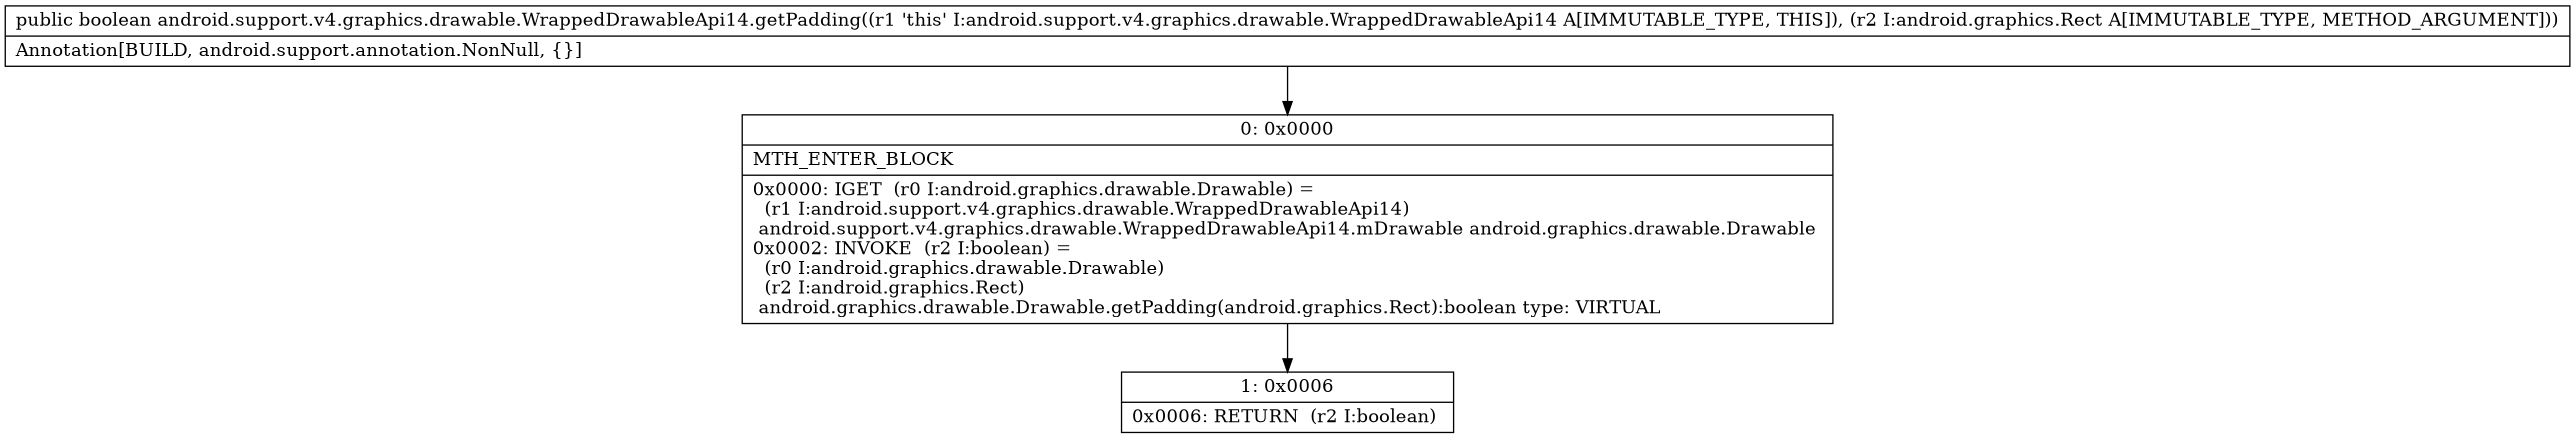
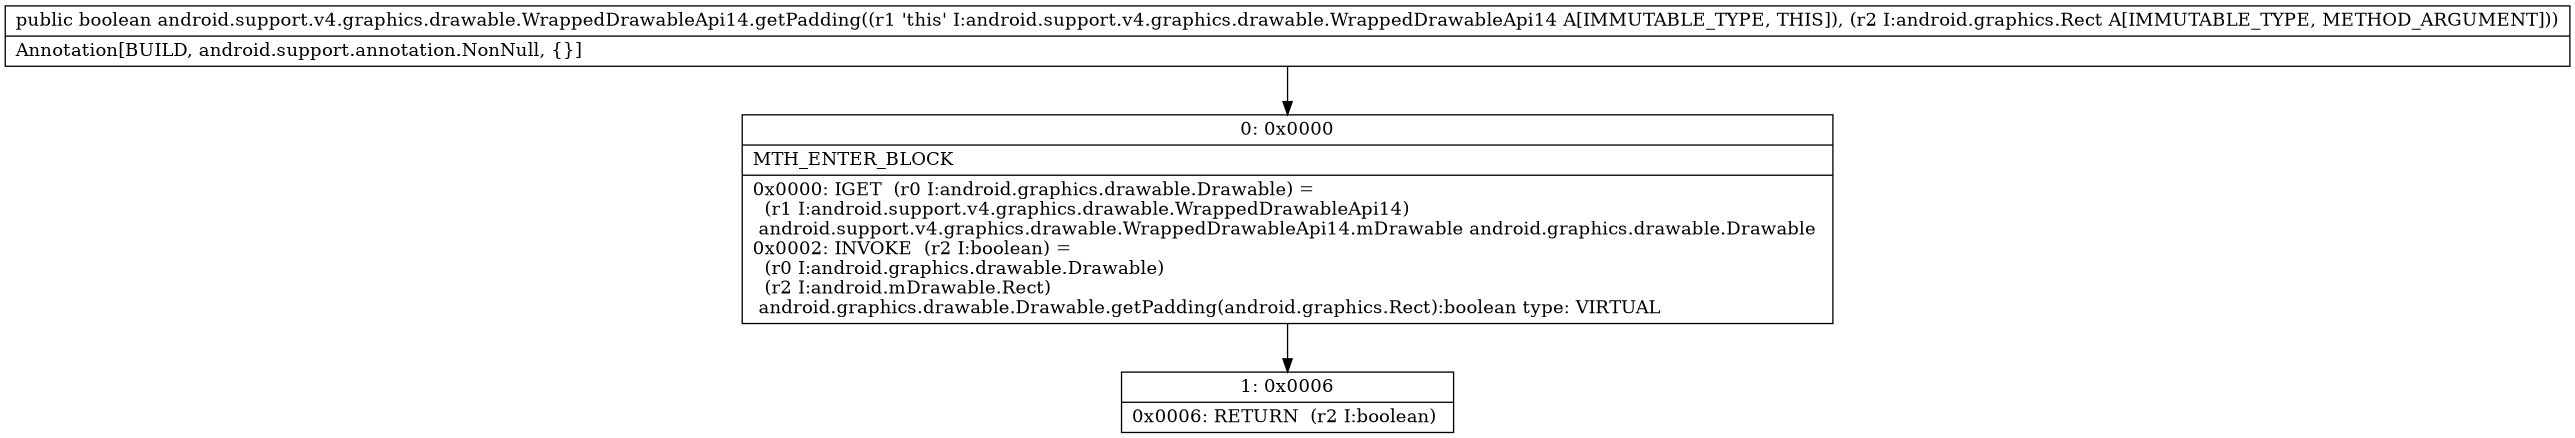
(889, 288) -> (902, 288)
